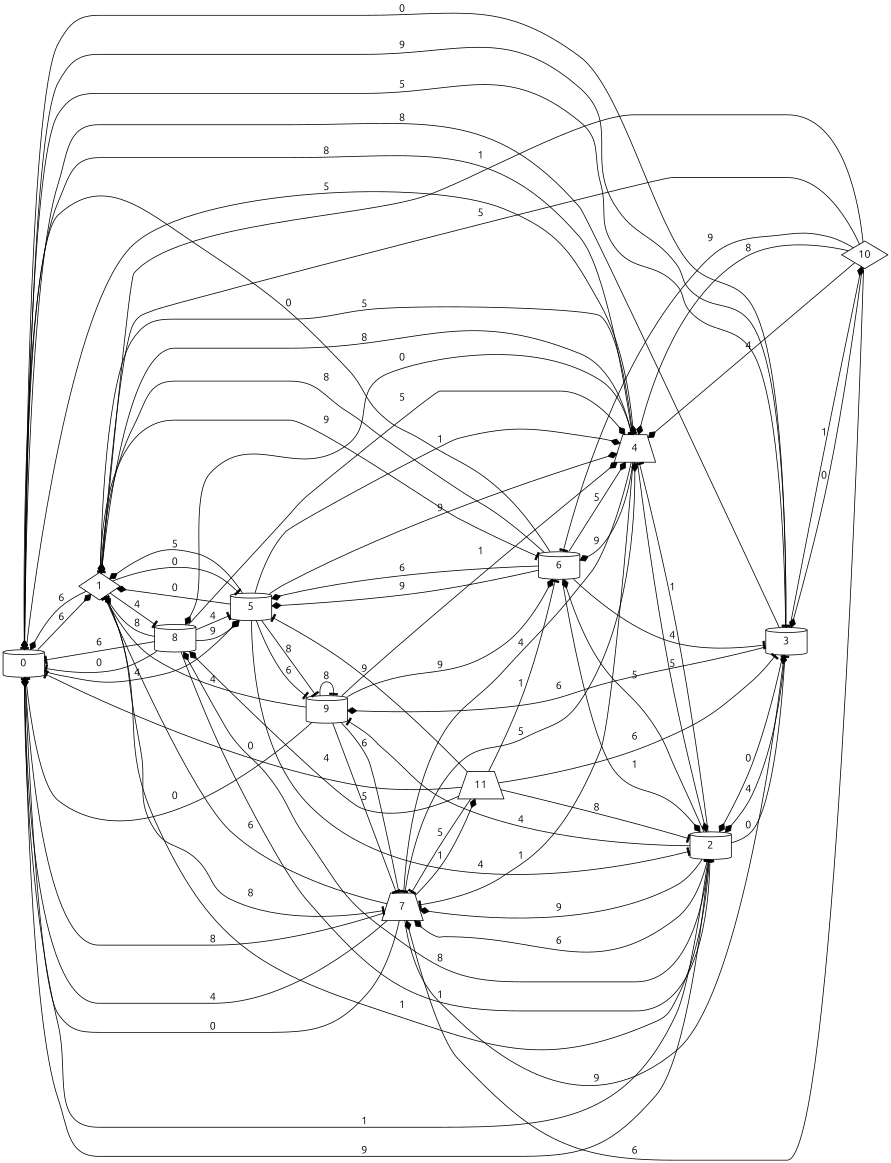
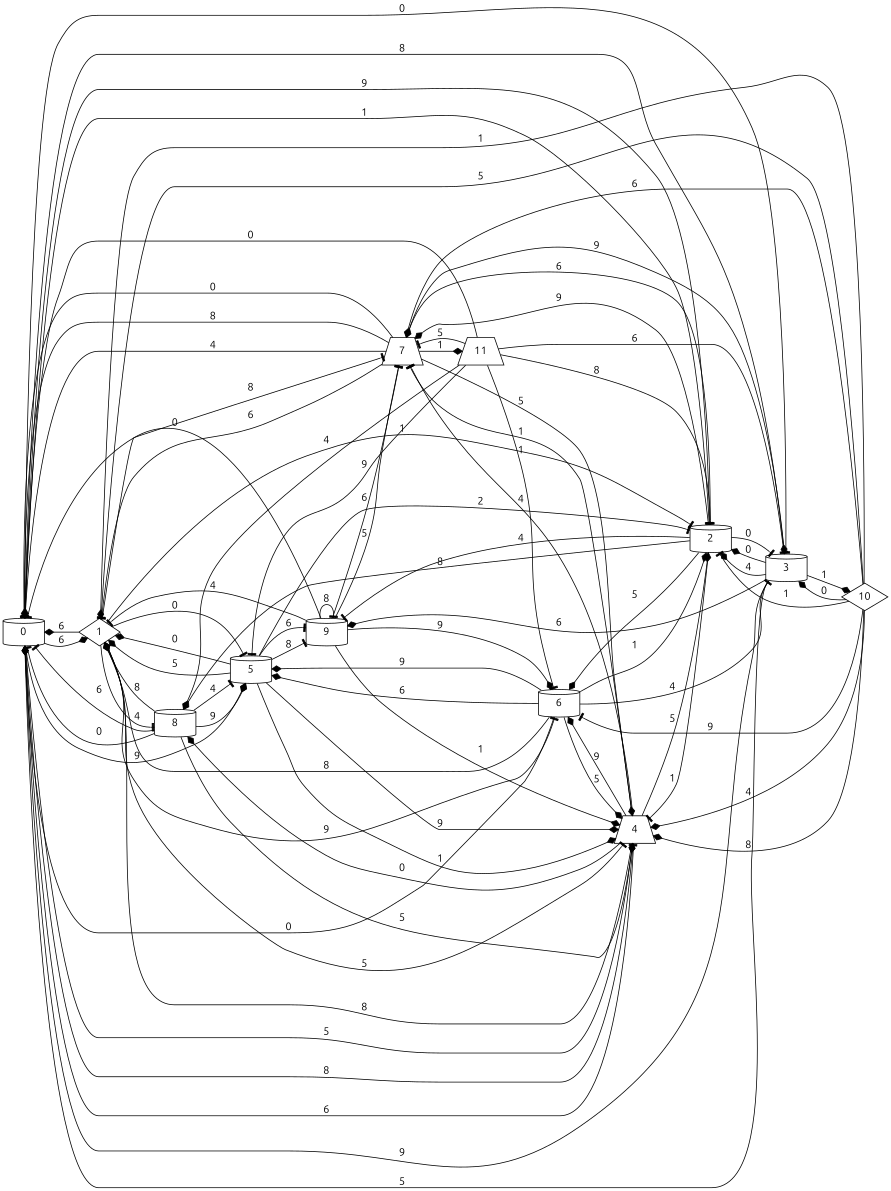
(137, 673) -> (137, 756)
(481, 865) -> (481, 502)
(407, 989) -> (776, 604)
none -> (240, 1116)
